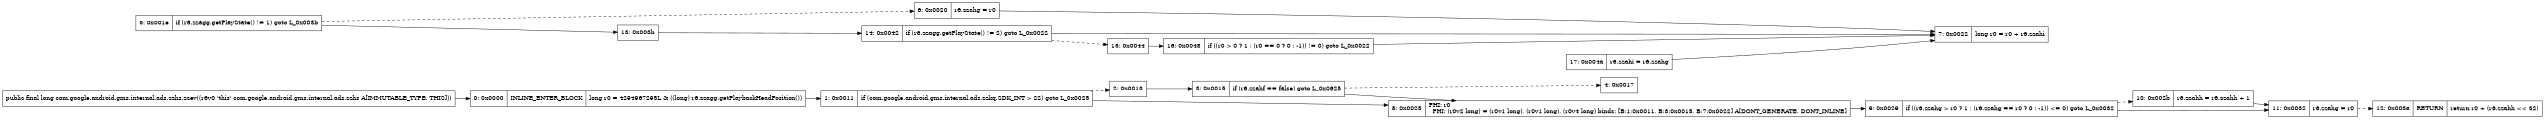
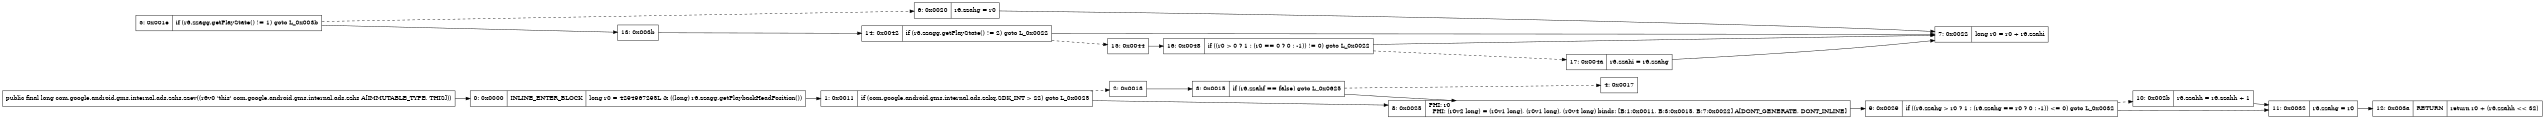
none -> (1468, 55)
(2363, 109) -> (2363, 109)
